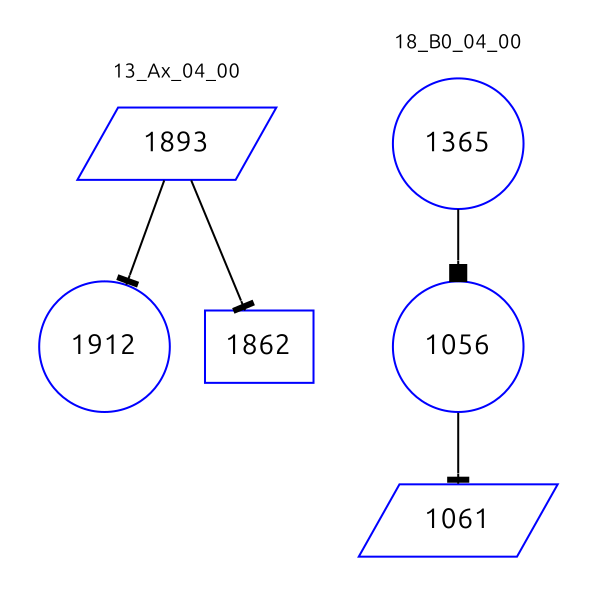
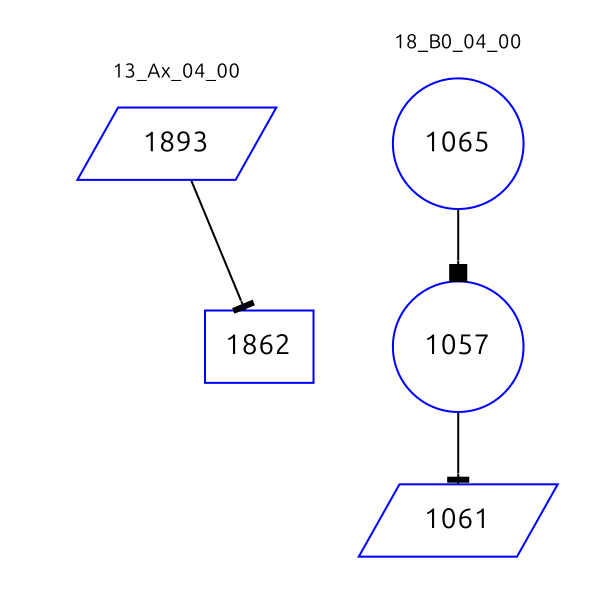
(458, 144) -> (458, 144)
(105, 347) -> none
(458, 347) -> (458, 347)
